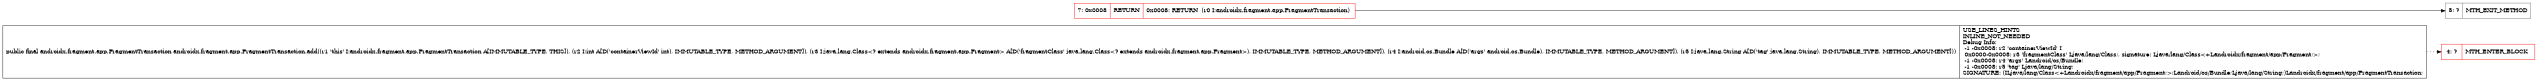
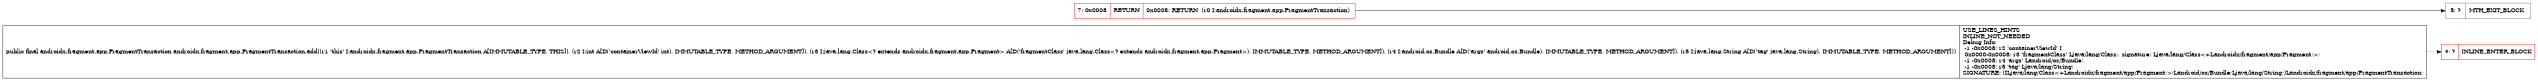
(2497, 11) -> (2497, 11)
(2497, 52) -> (2497, 52)
